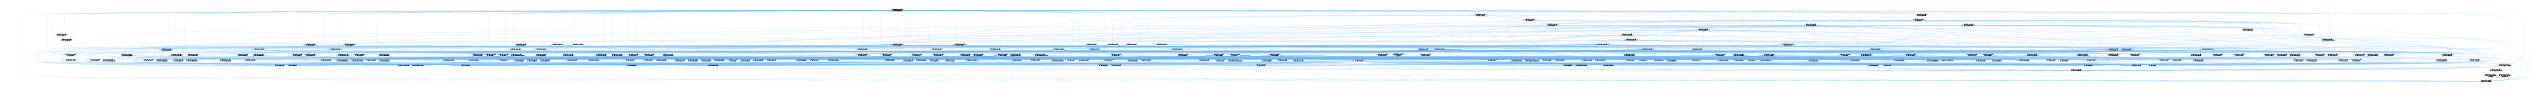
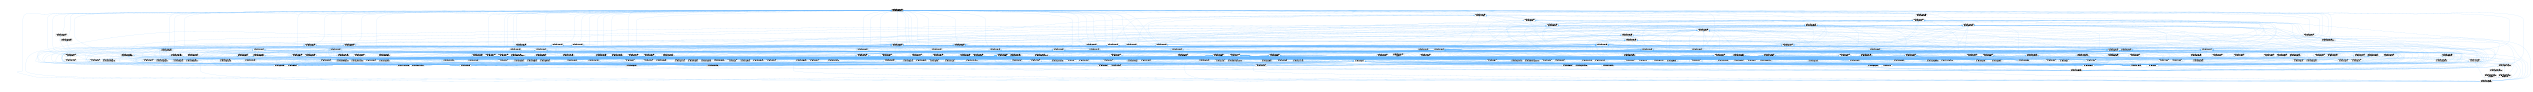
(2248, 30) -> none
